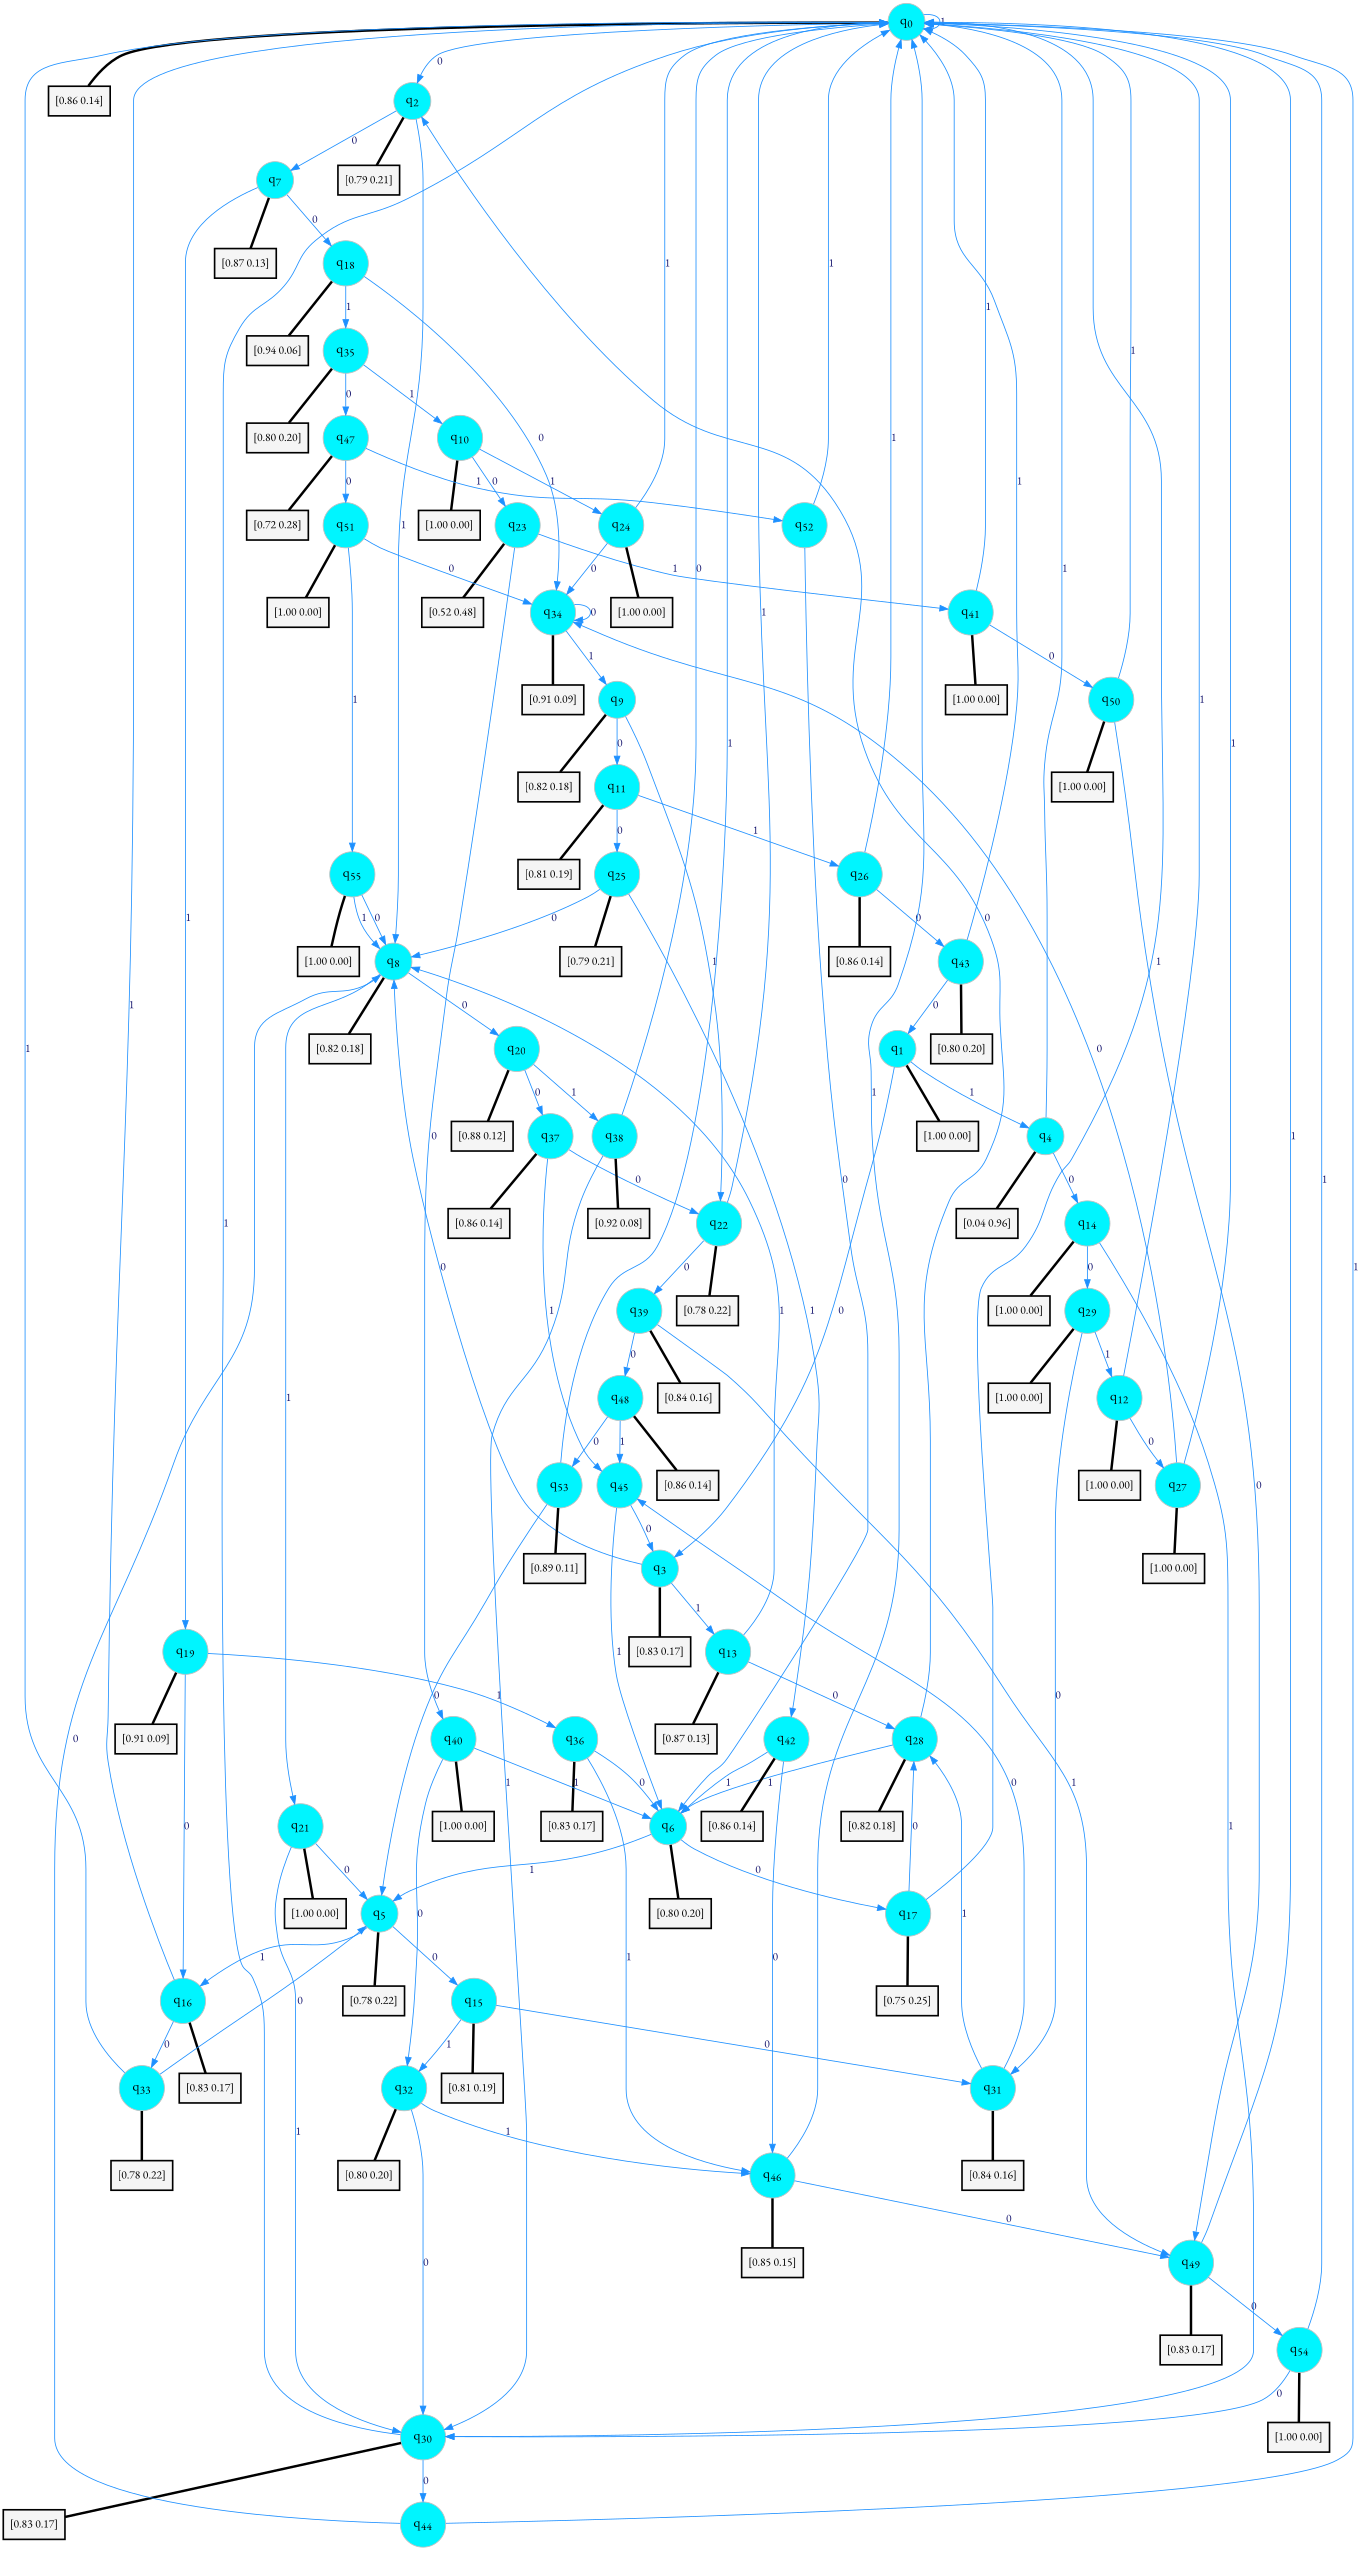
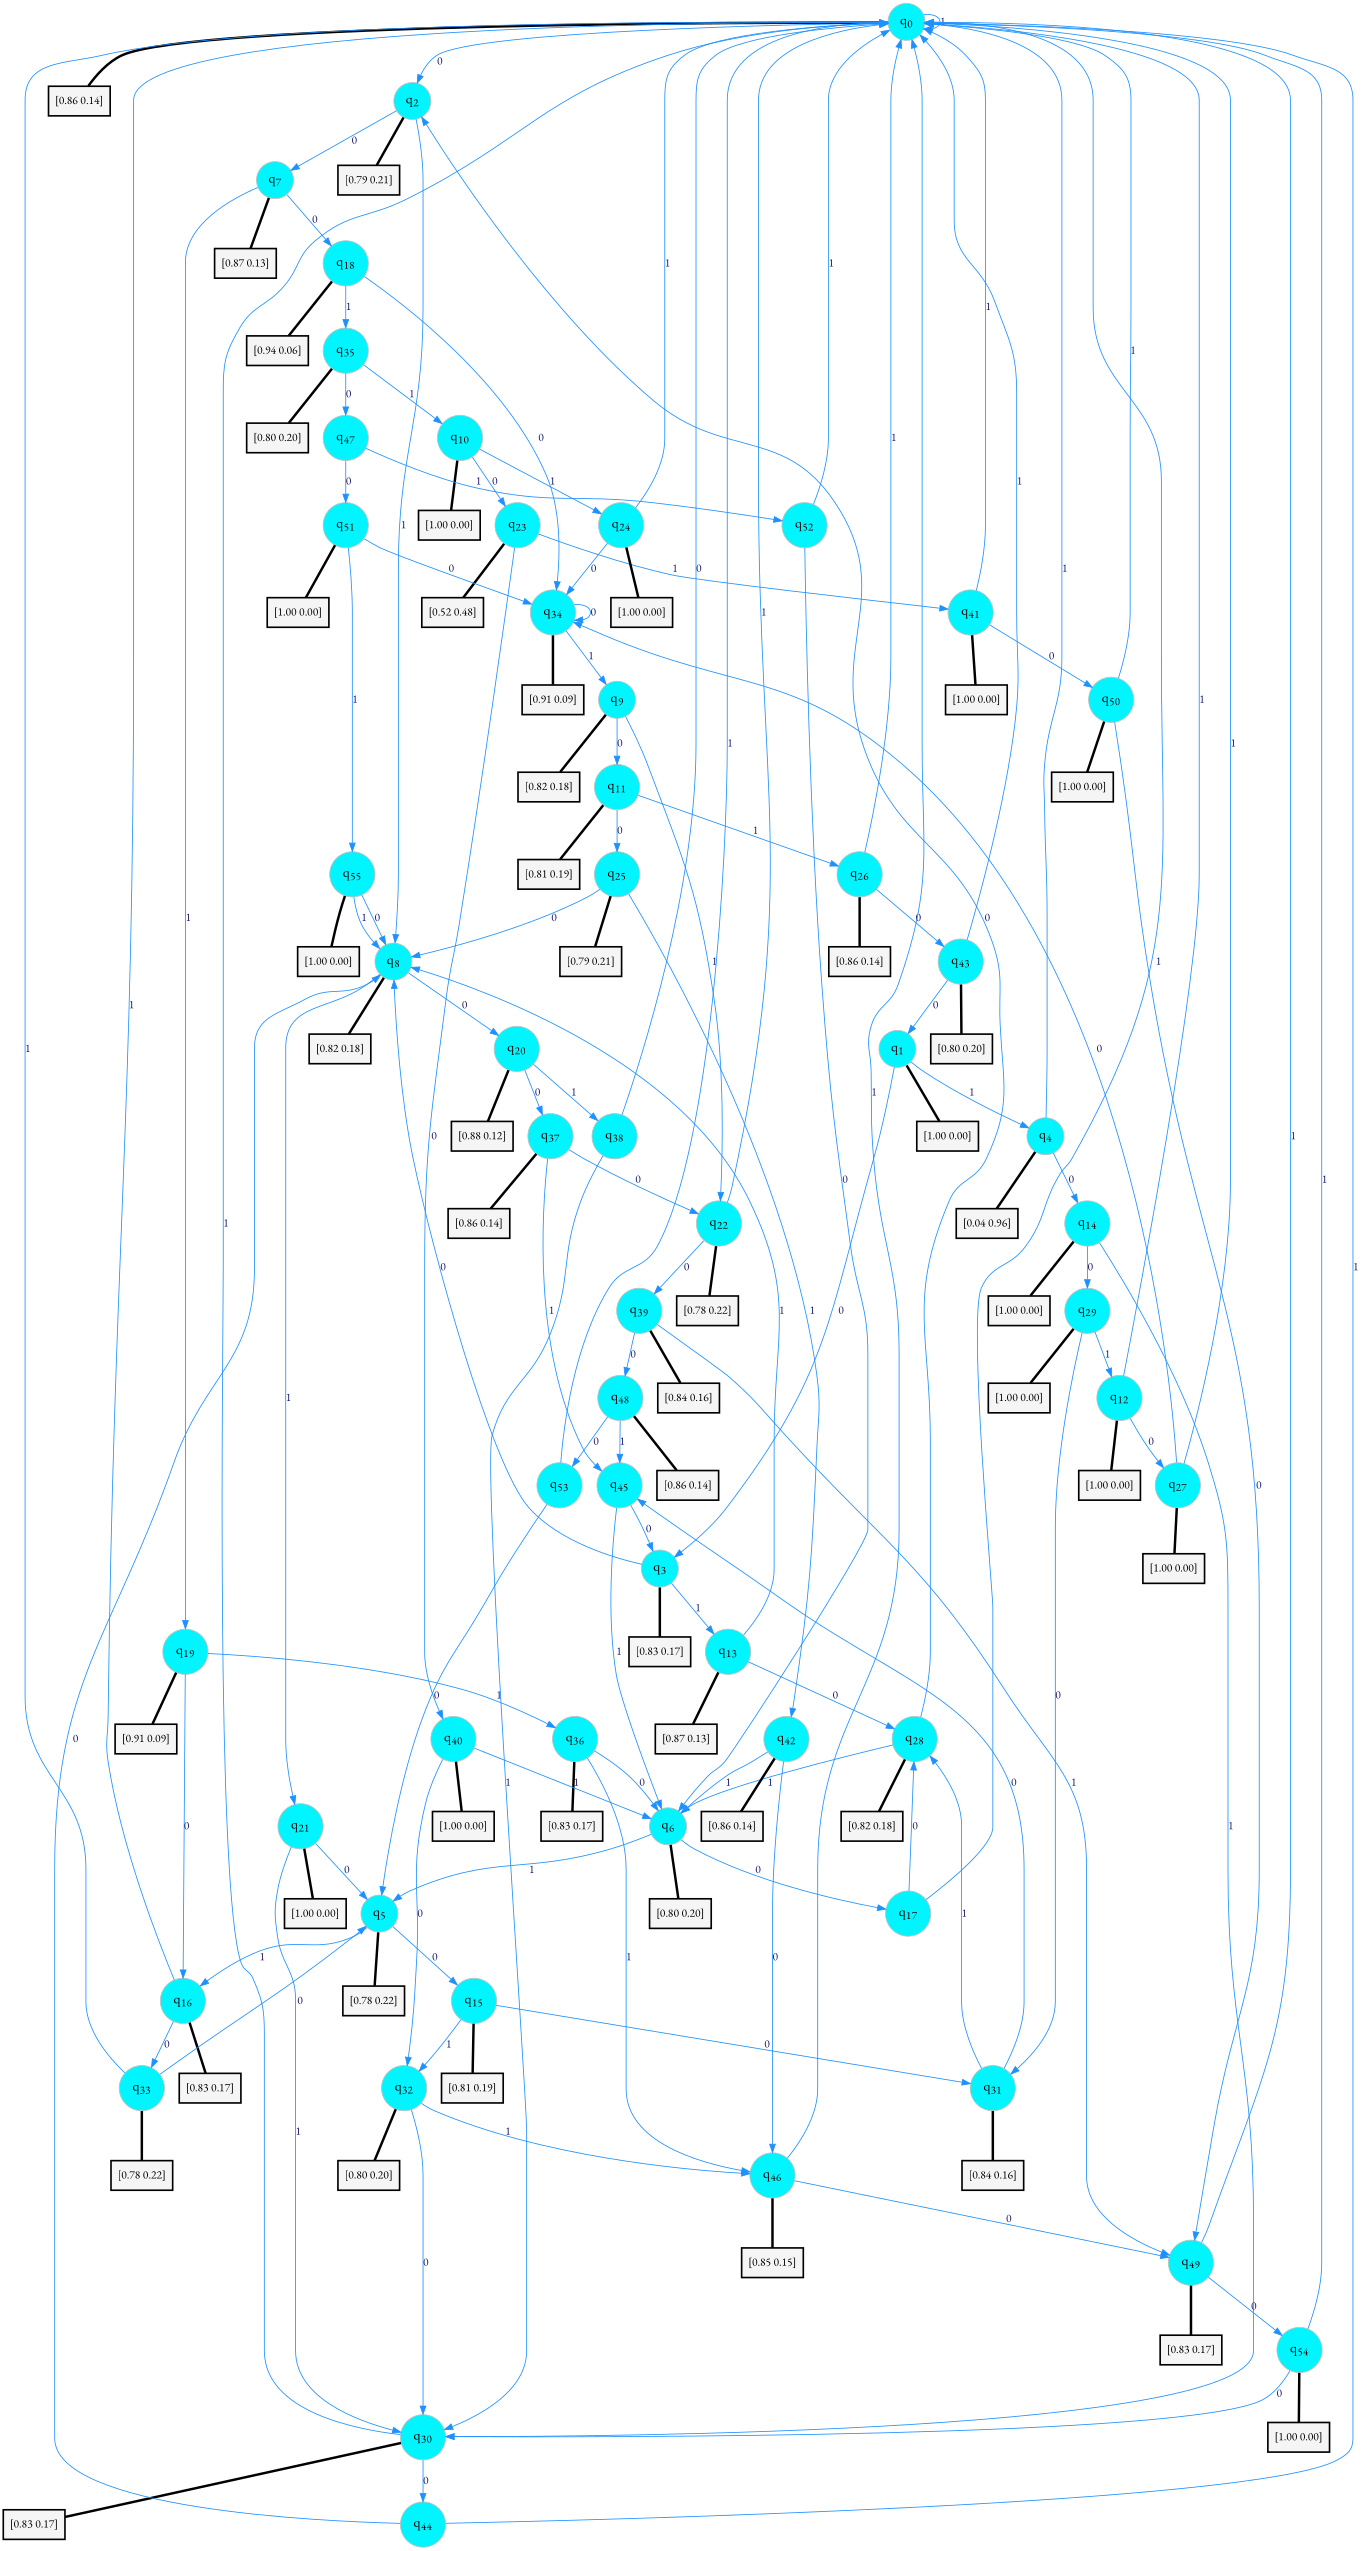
(278, 525) -> none
(619, 1223) -> none
(555, 1569) -> none
(907, 2001) -> none
